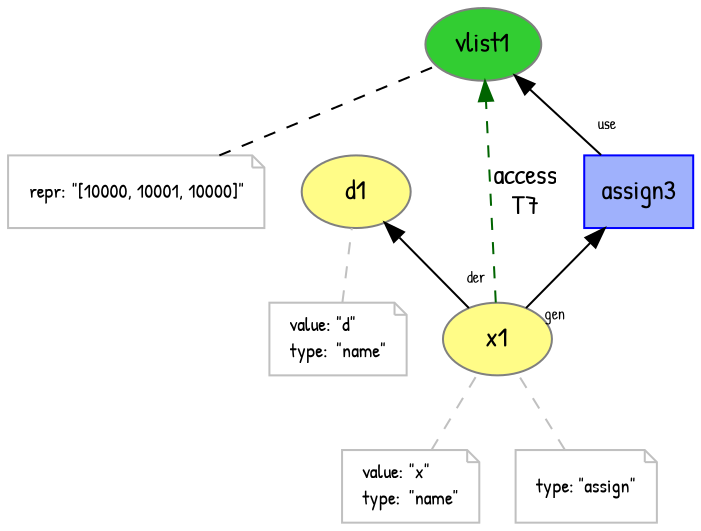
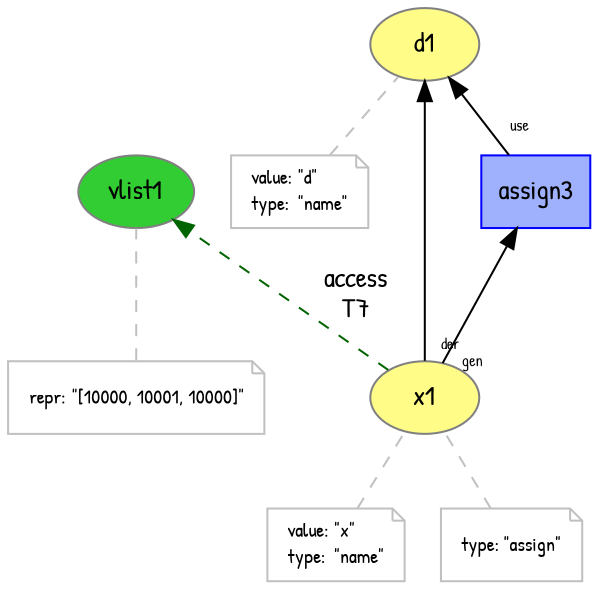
(328, 111) -> (136, 294)
(565, 122) -> (485, 124)
